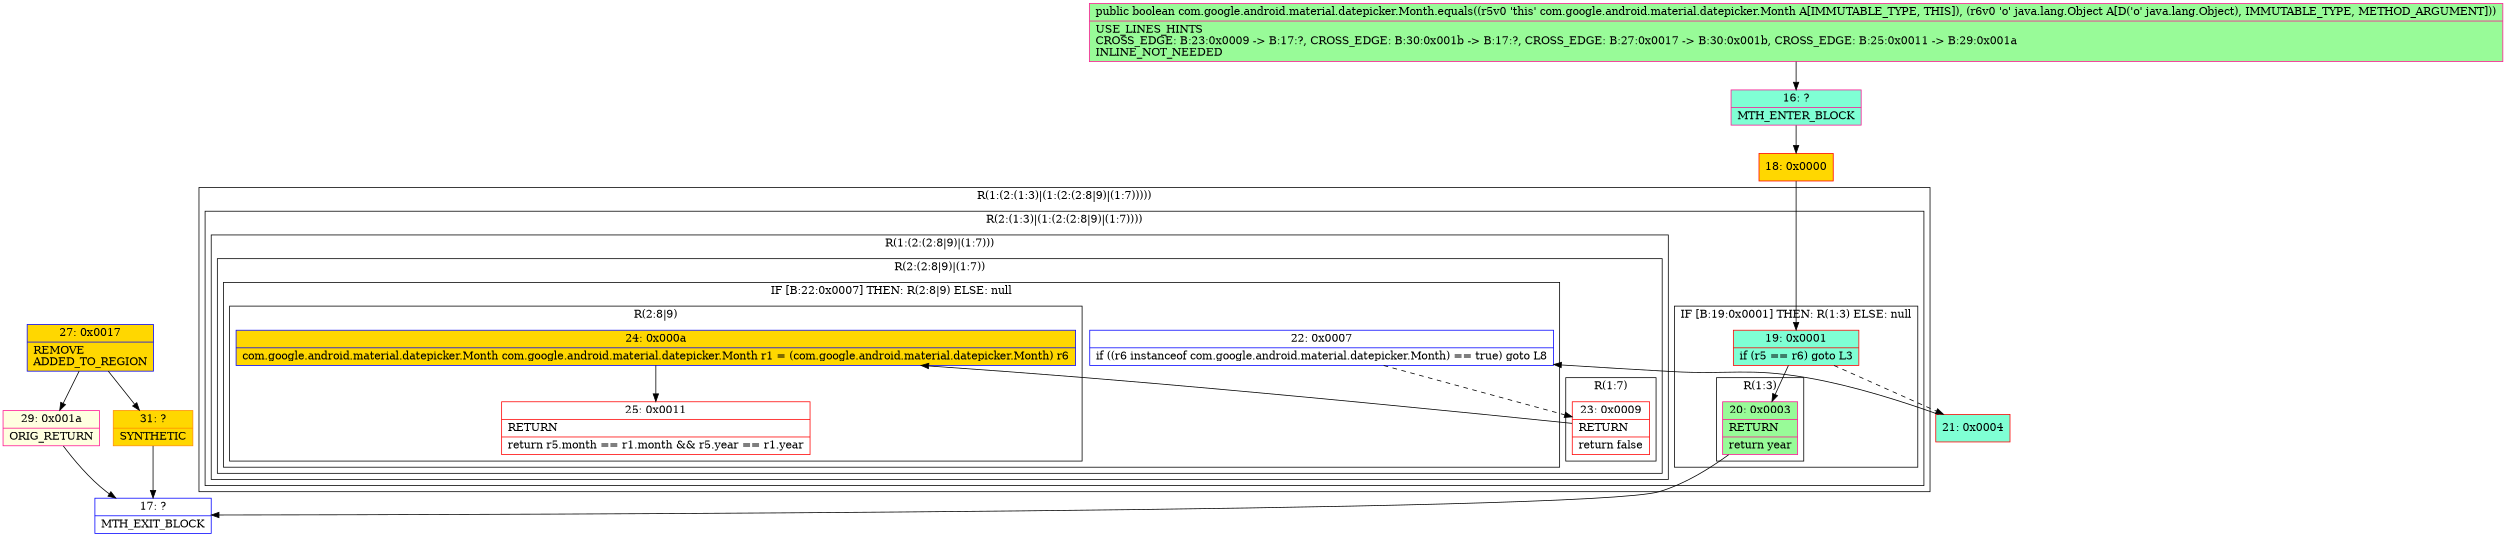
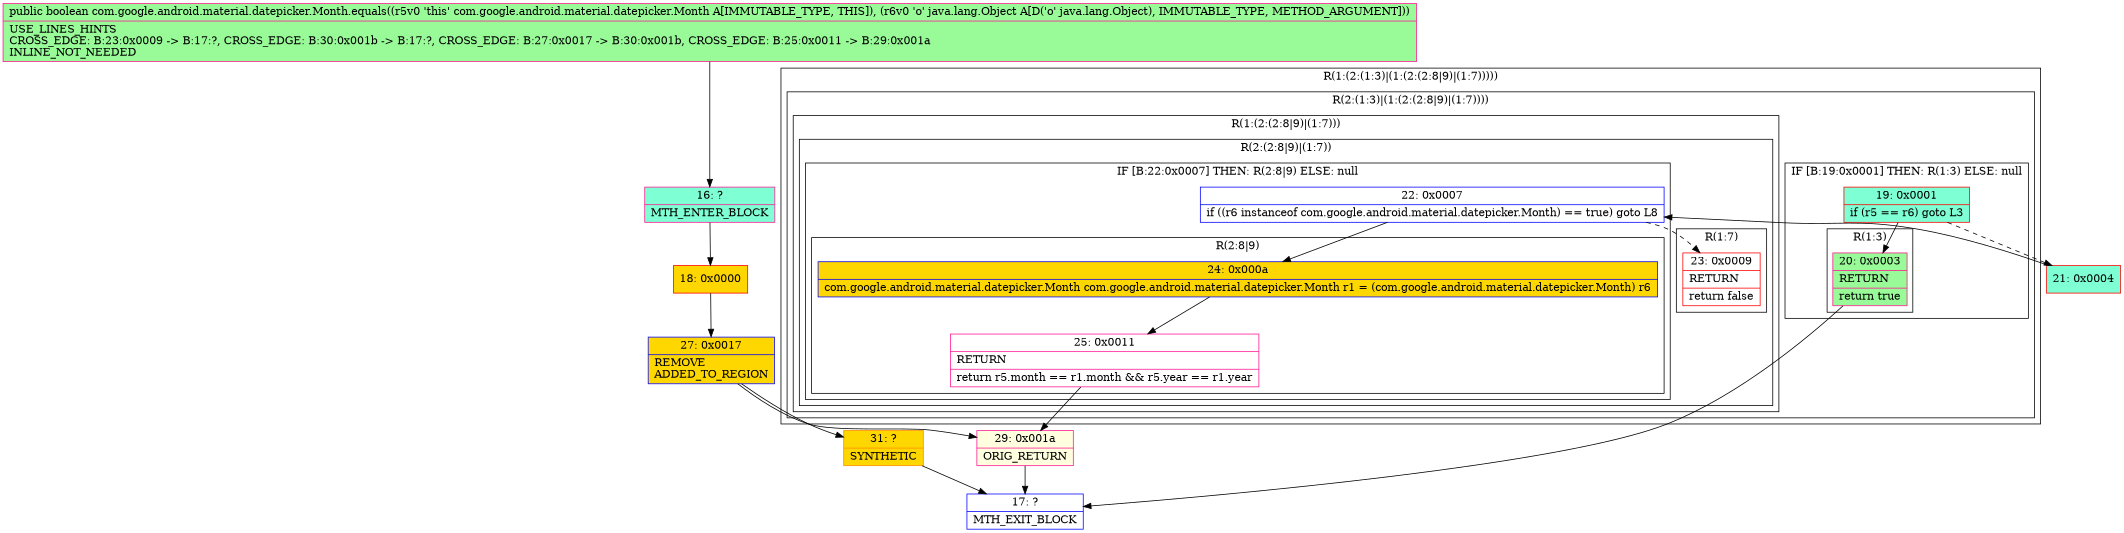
(1796, 252) -> (711, 311)
(1251, 392) -> (1334, 242)
none -> (1063, 406)
(656, 428) -> (1105, 360)
(1760, 445) -> (1870, 297)
